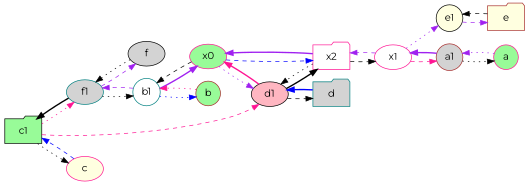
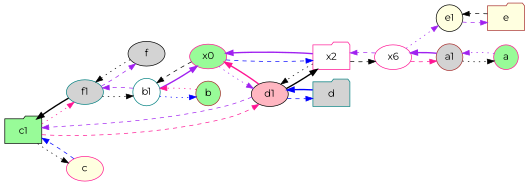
(393, 57) -> (393, 57)
(297, 99) -> (297, 99)
none -> (151, 119)
